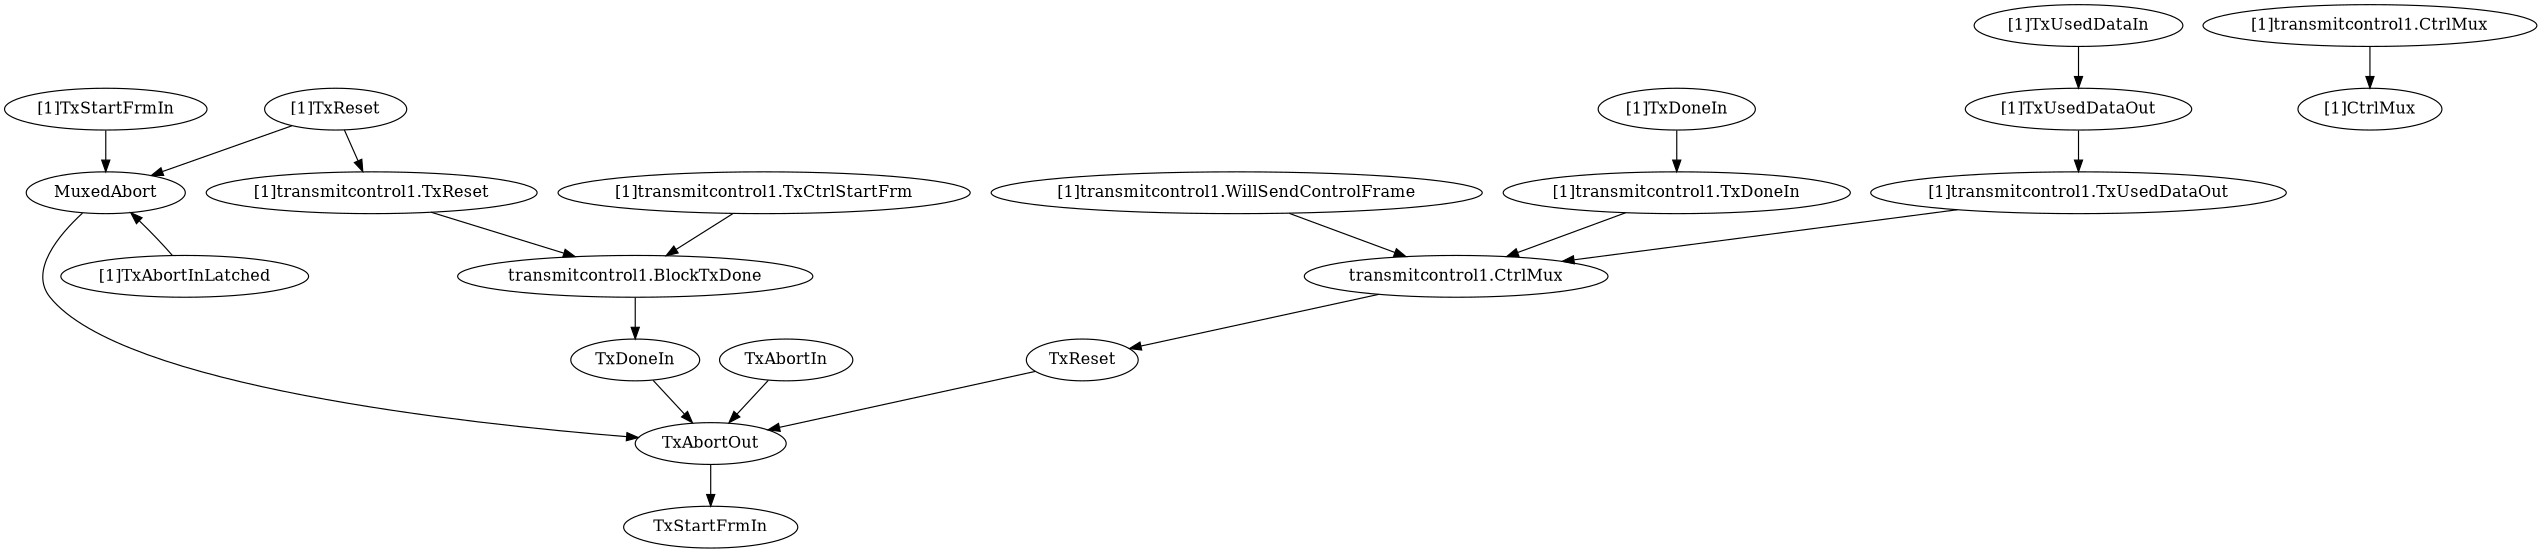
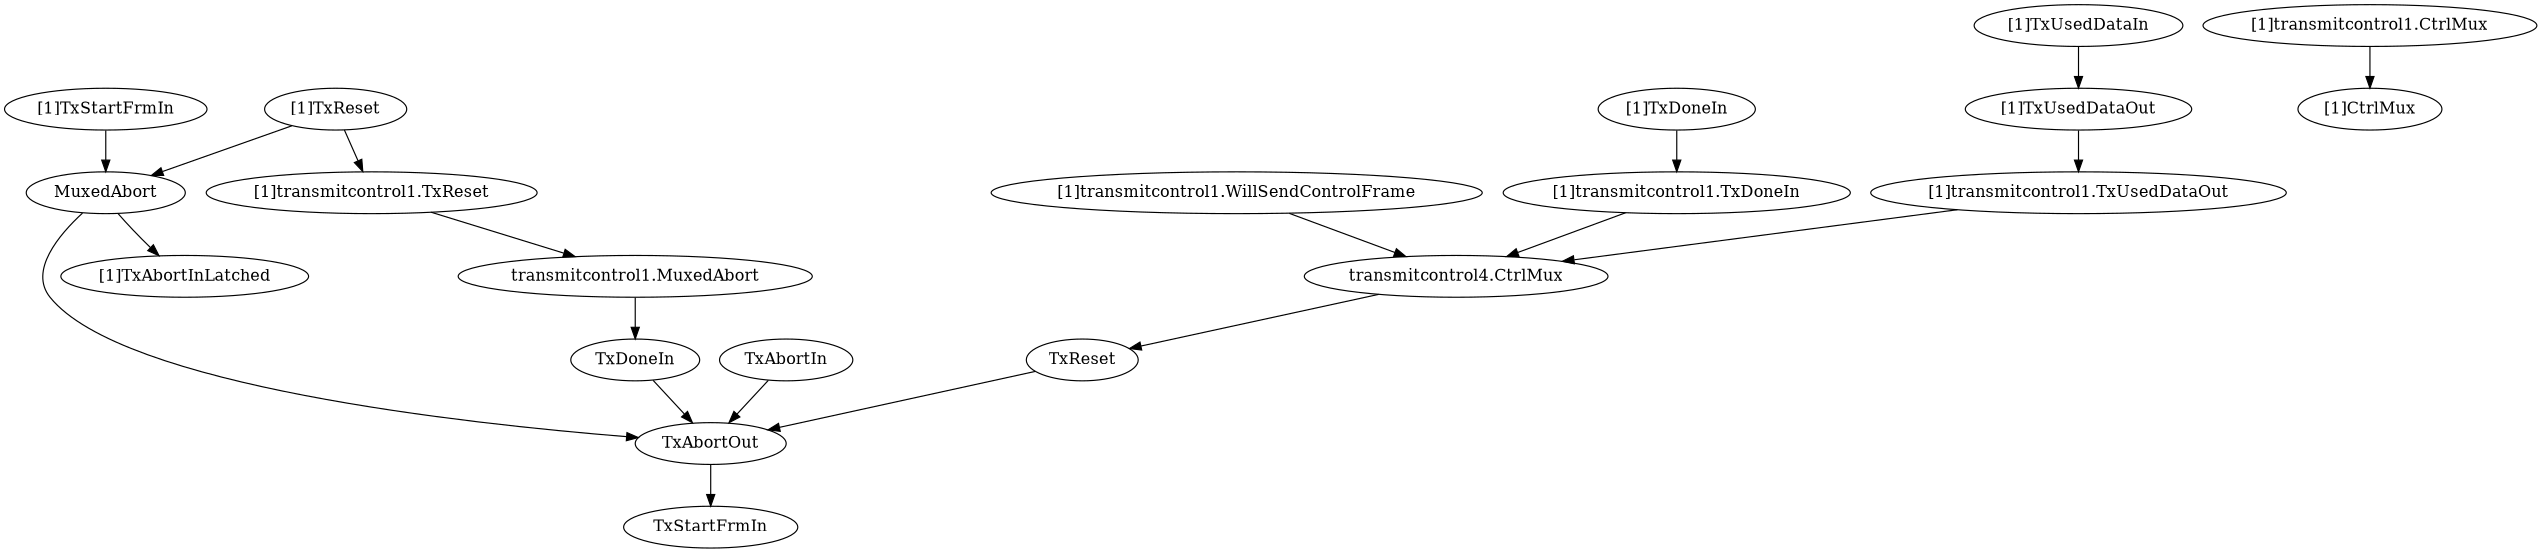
(764, 193) -> none
(156, 238) -> (134, 231)
(635, 276) -> (635, 276)
(1456, 276) -> (1456, 276)
